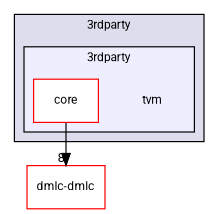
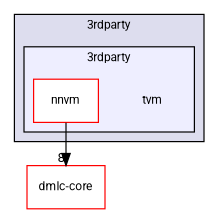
(66, 101) -> (66, 101)
(66, 187) -> (66, 187)
